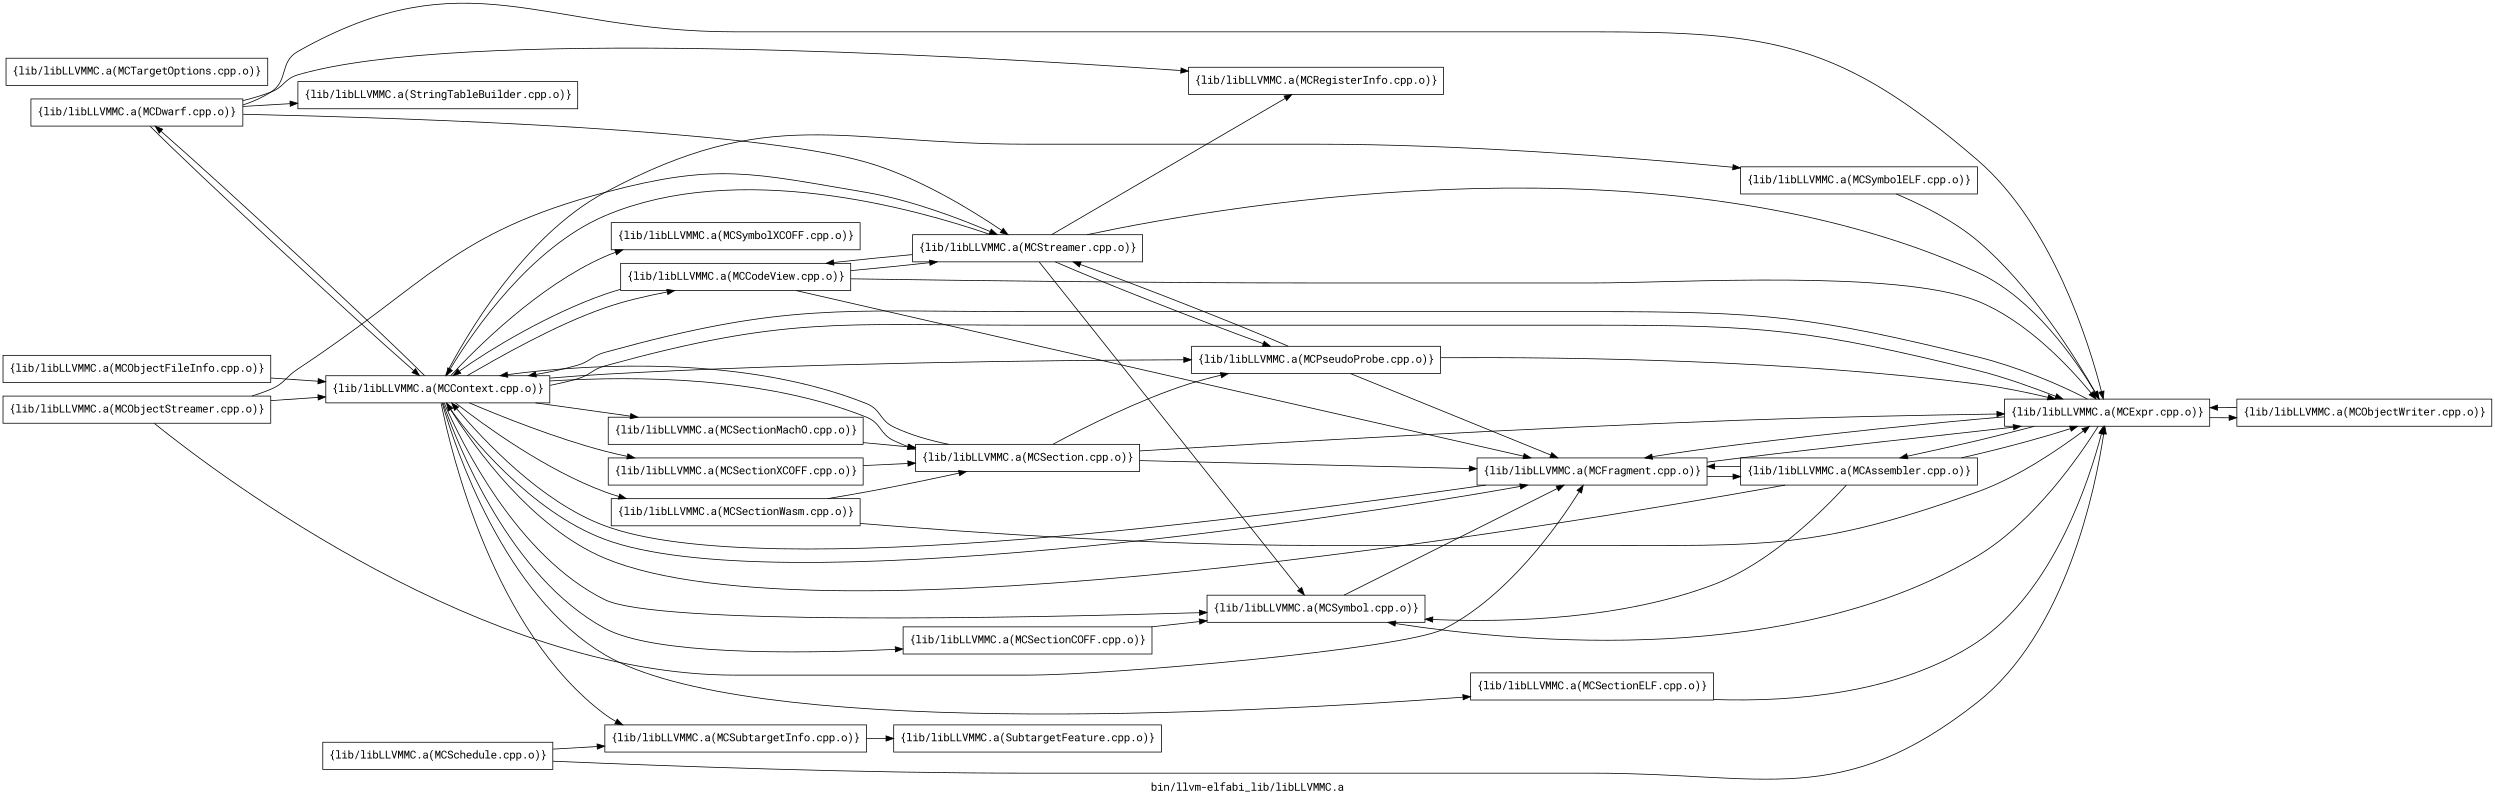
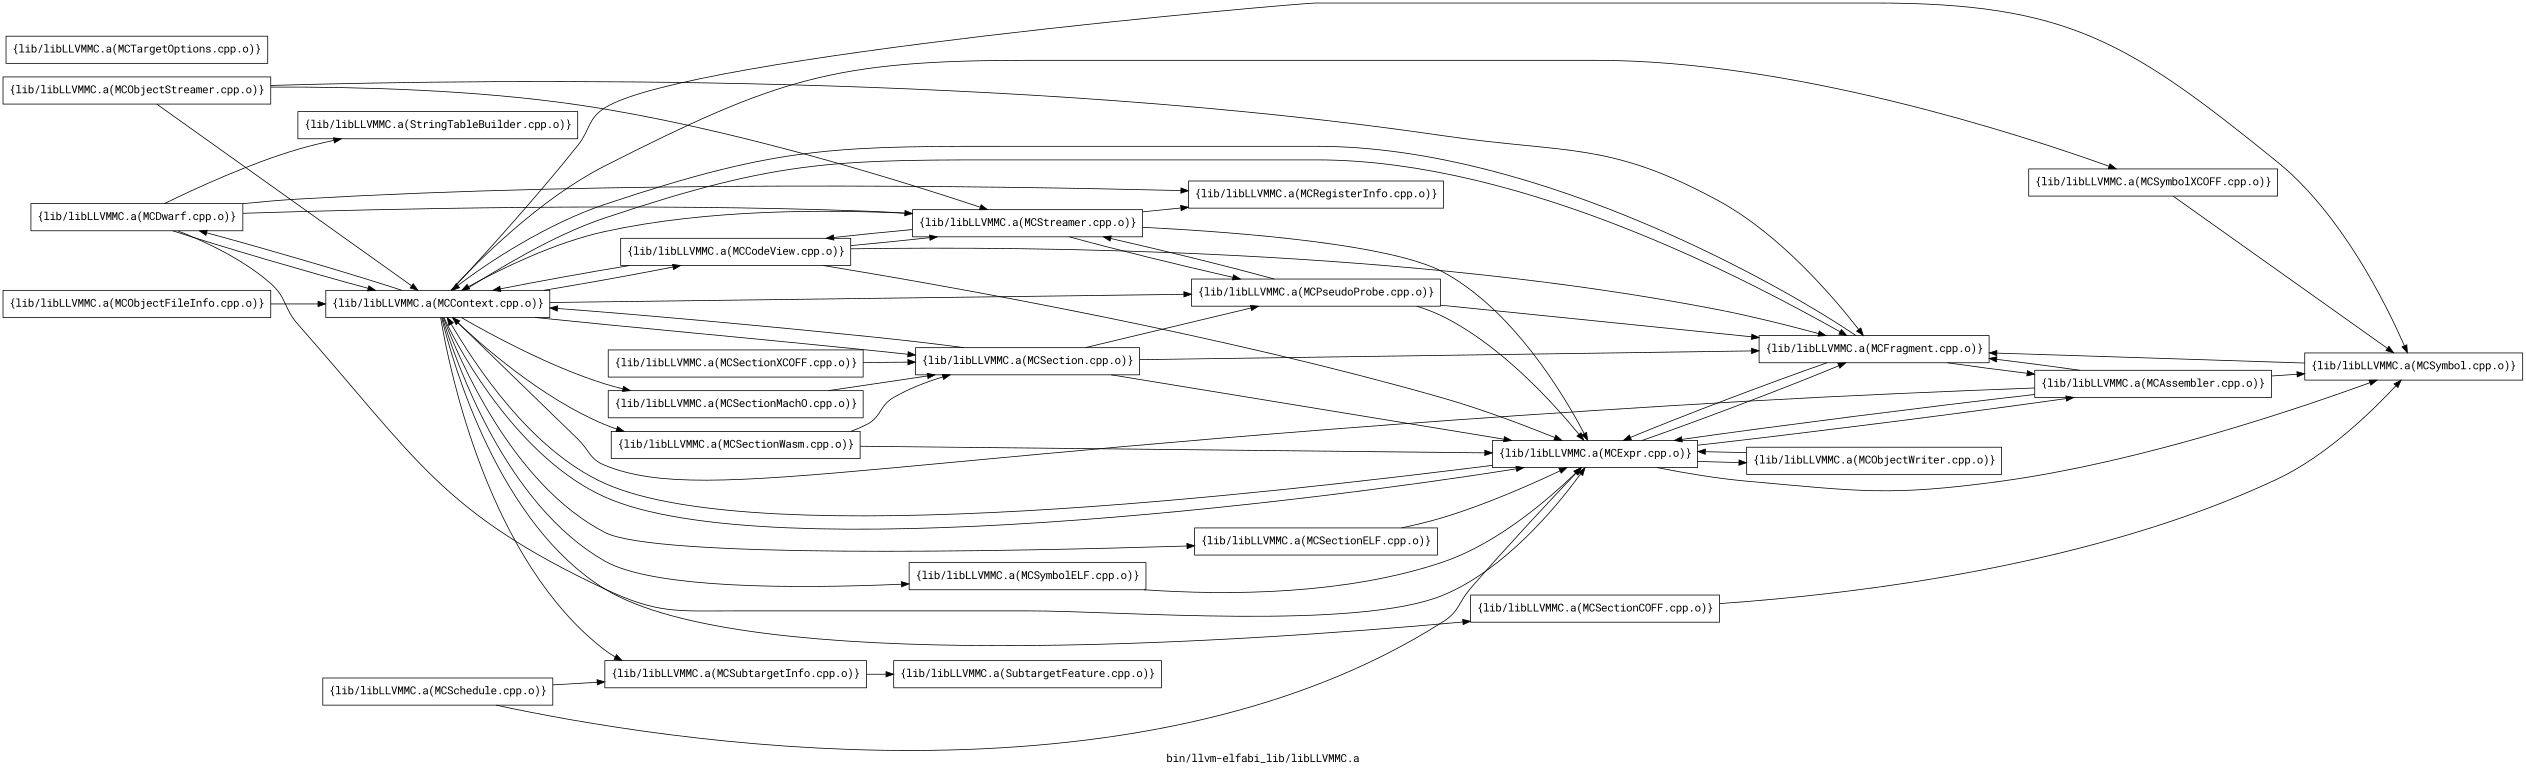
(1169, 426) -> (2280, 272)
(547, 433) -> none
